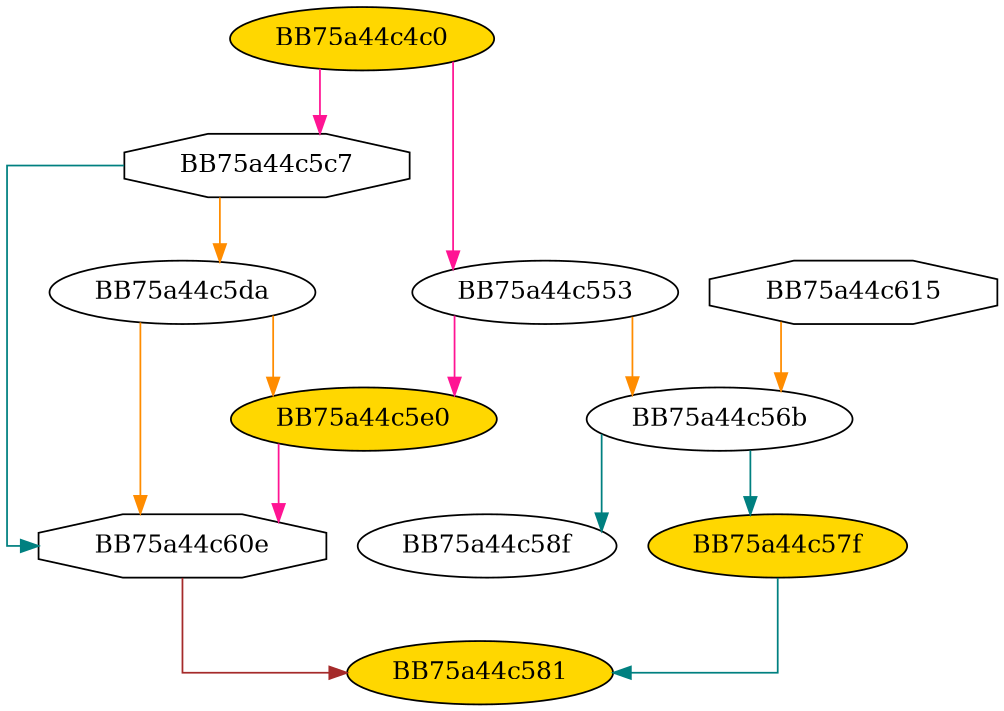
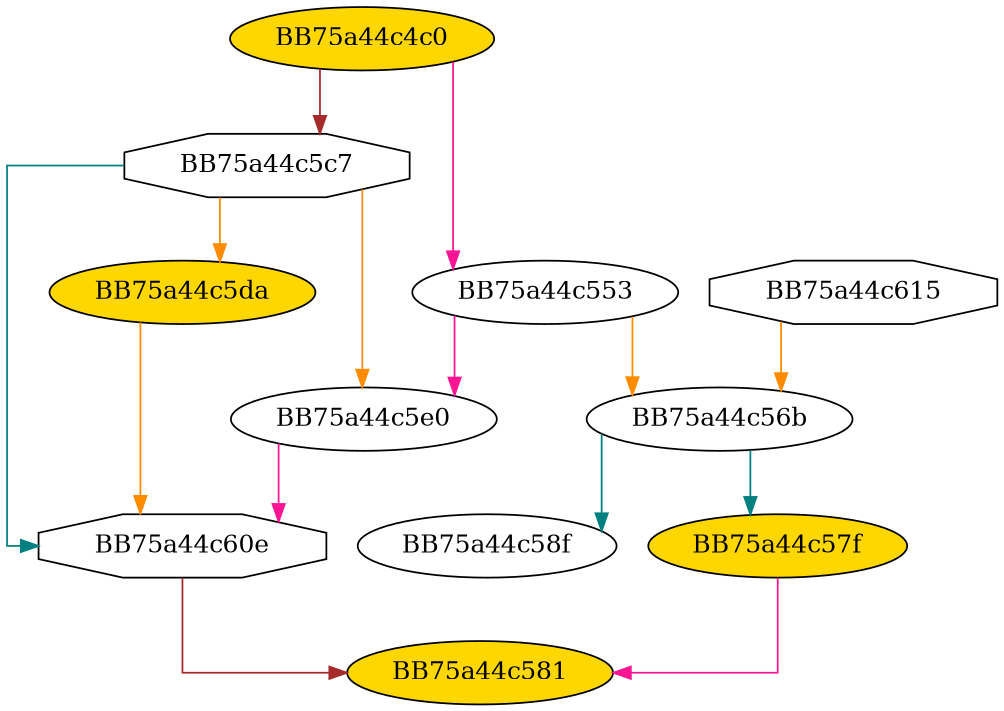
(320, 92) -> (320, 92)
(182, 292) -> (182, 292)
(273, 347) -> (362, 280)
(364, 419) -> (364, 419)
(752, 673) -> (752, 673)
